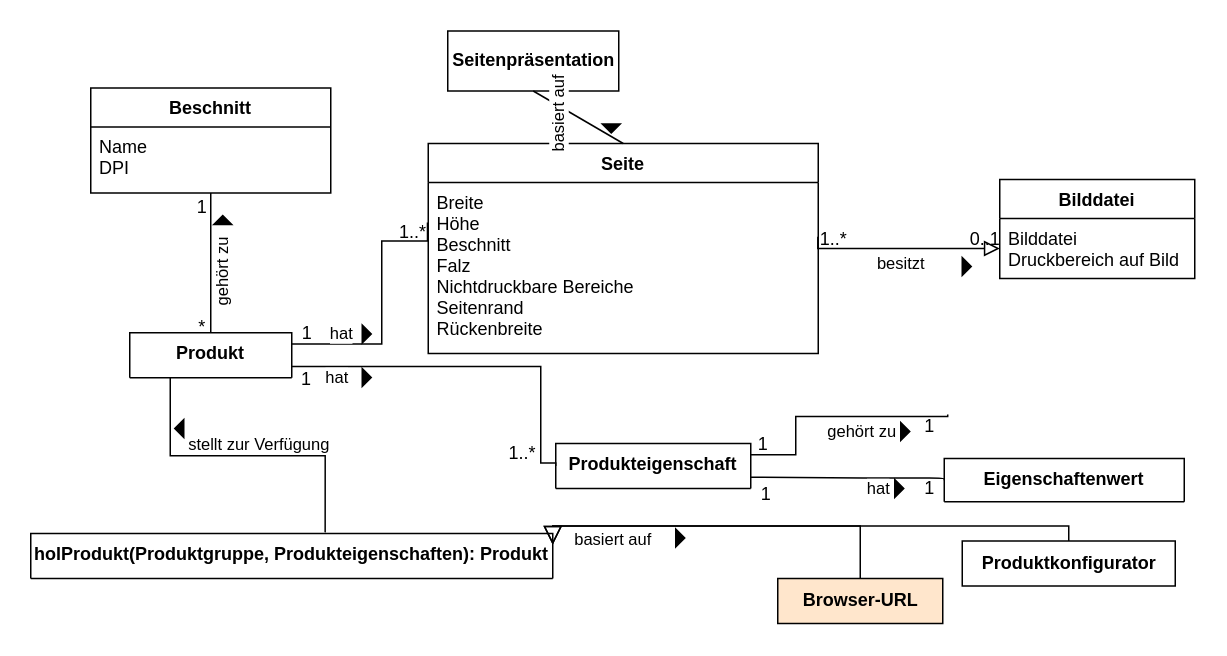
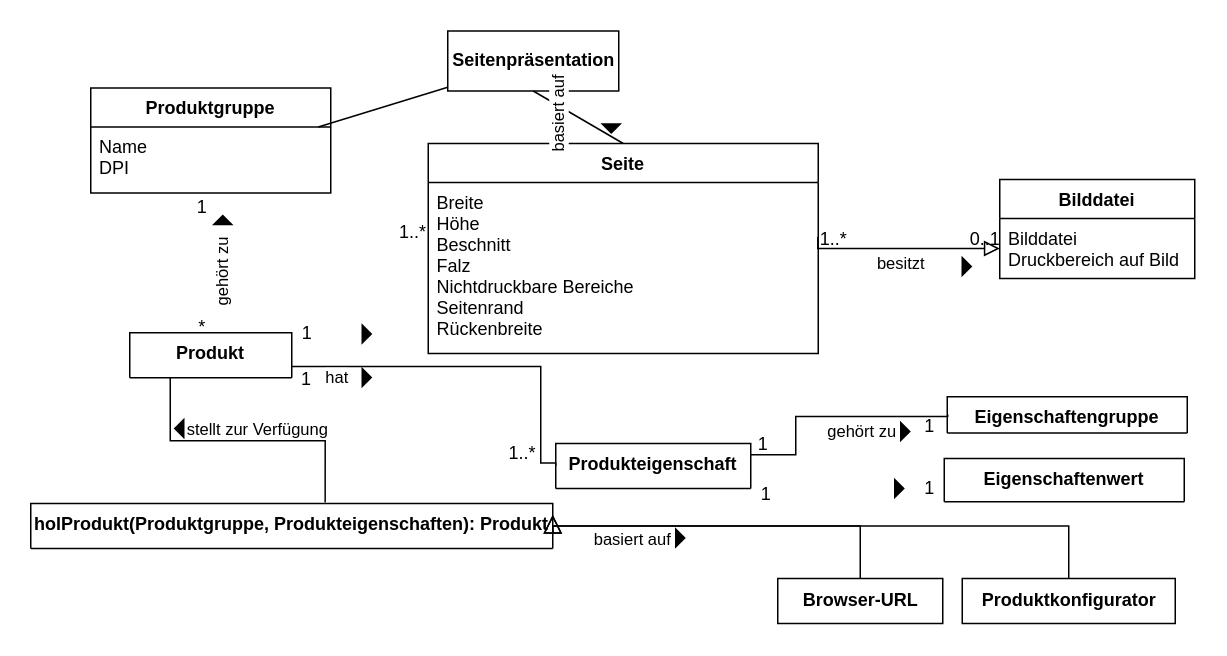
(210, 108) -> (210, 108)
(211, 263) -> (383, 107)
(382, 316) -> none
none -> (1067, 415)
(847, 478) -> none
(292, 556) -> (292, 526)
(1069, 563) -> (1069, 601)
(860, 601) -> (860, 601)
